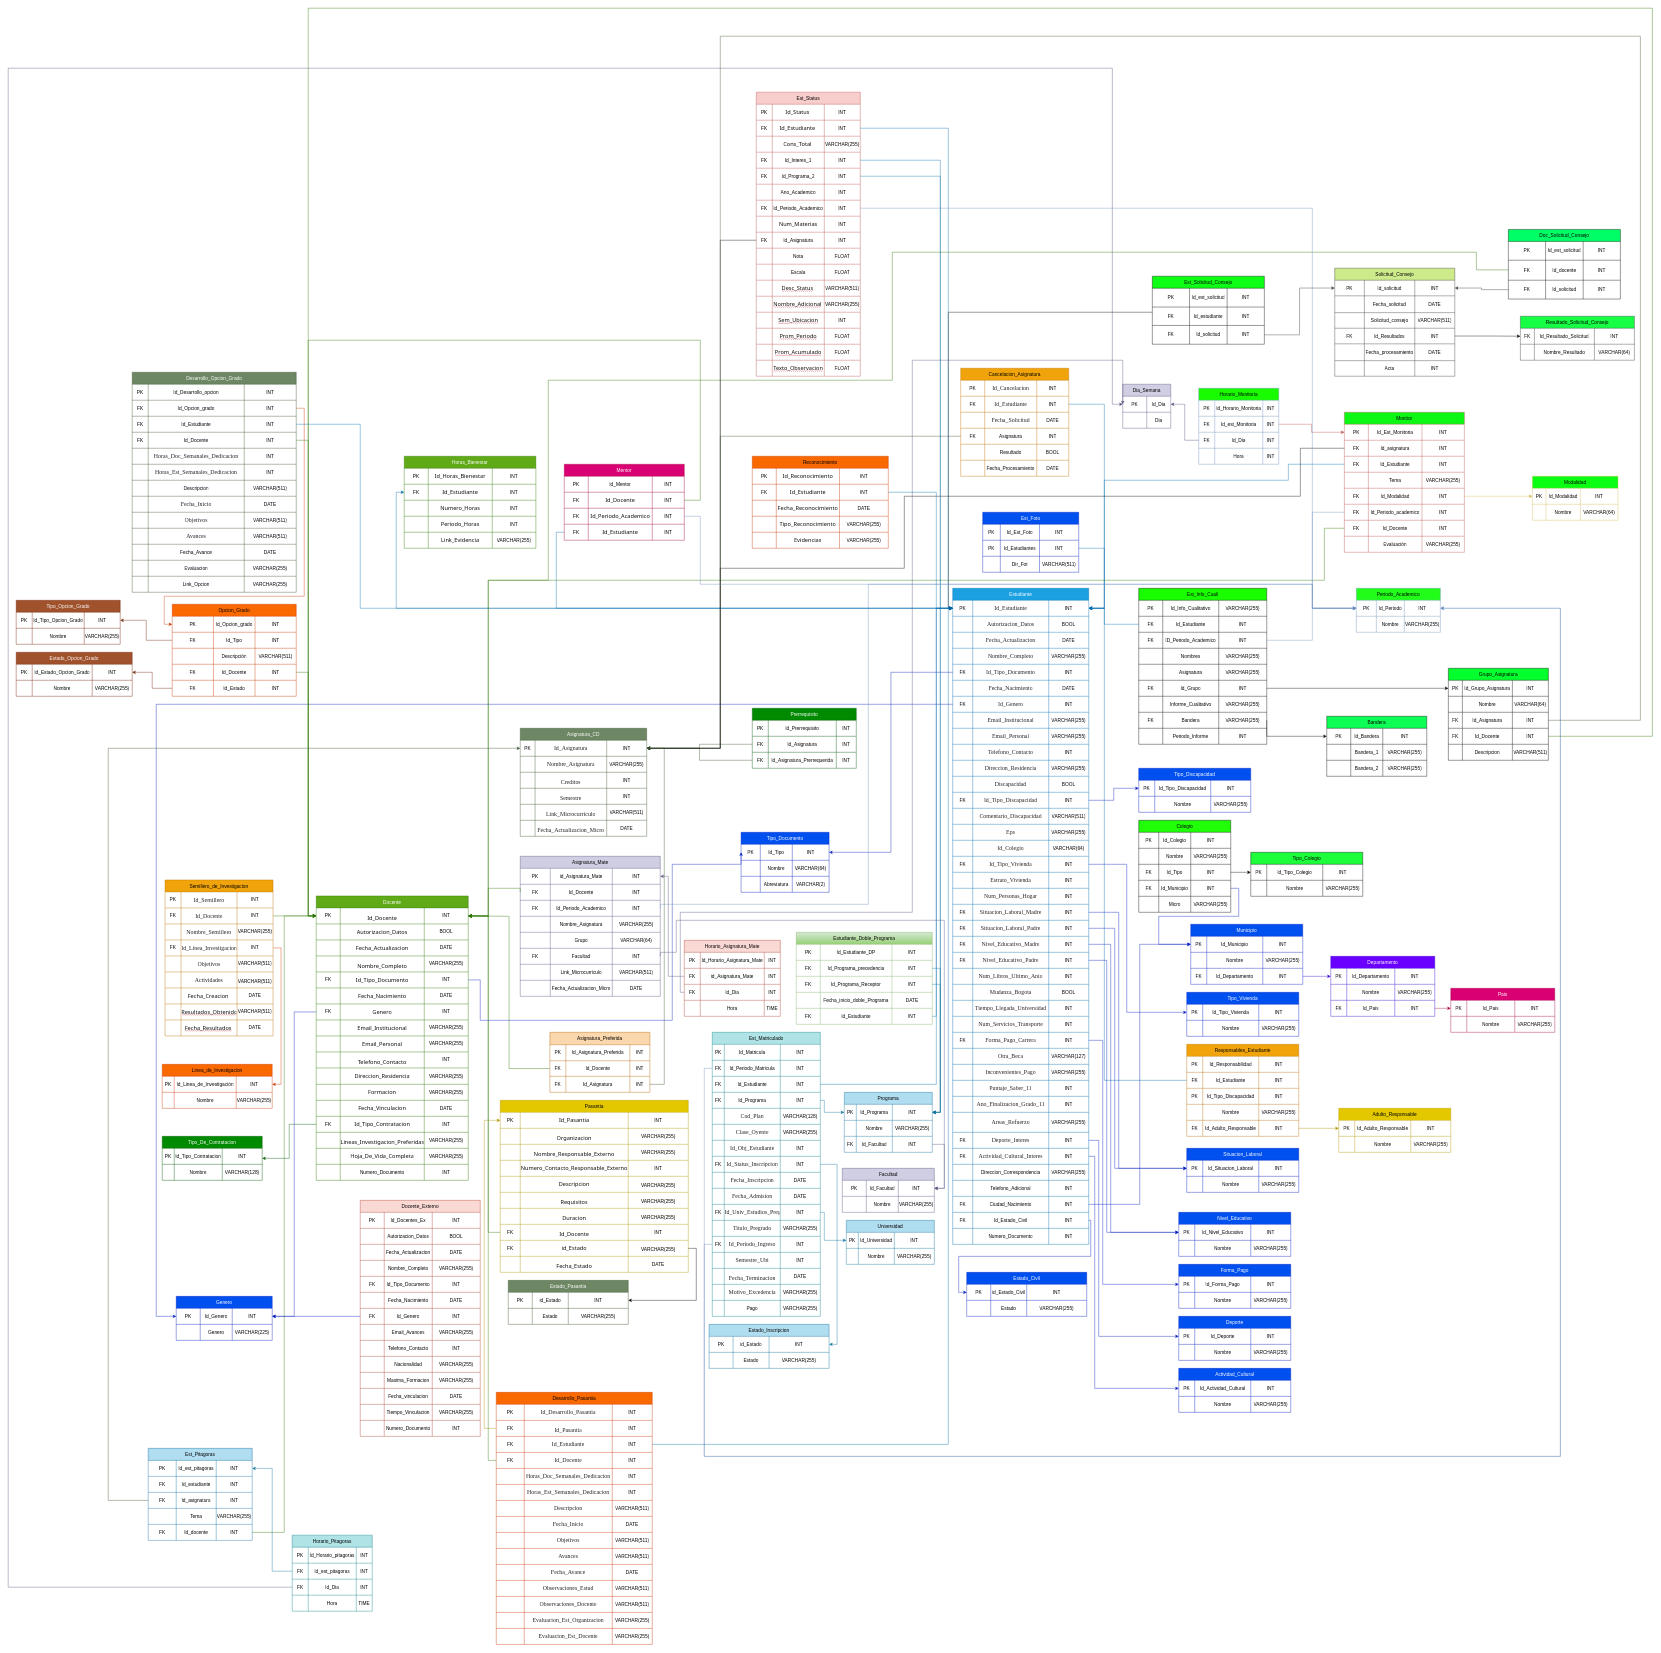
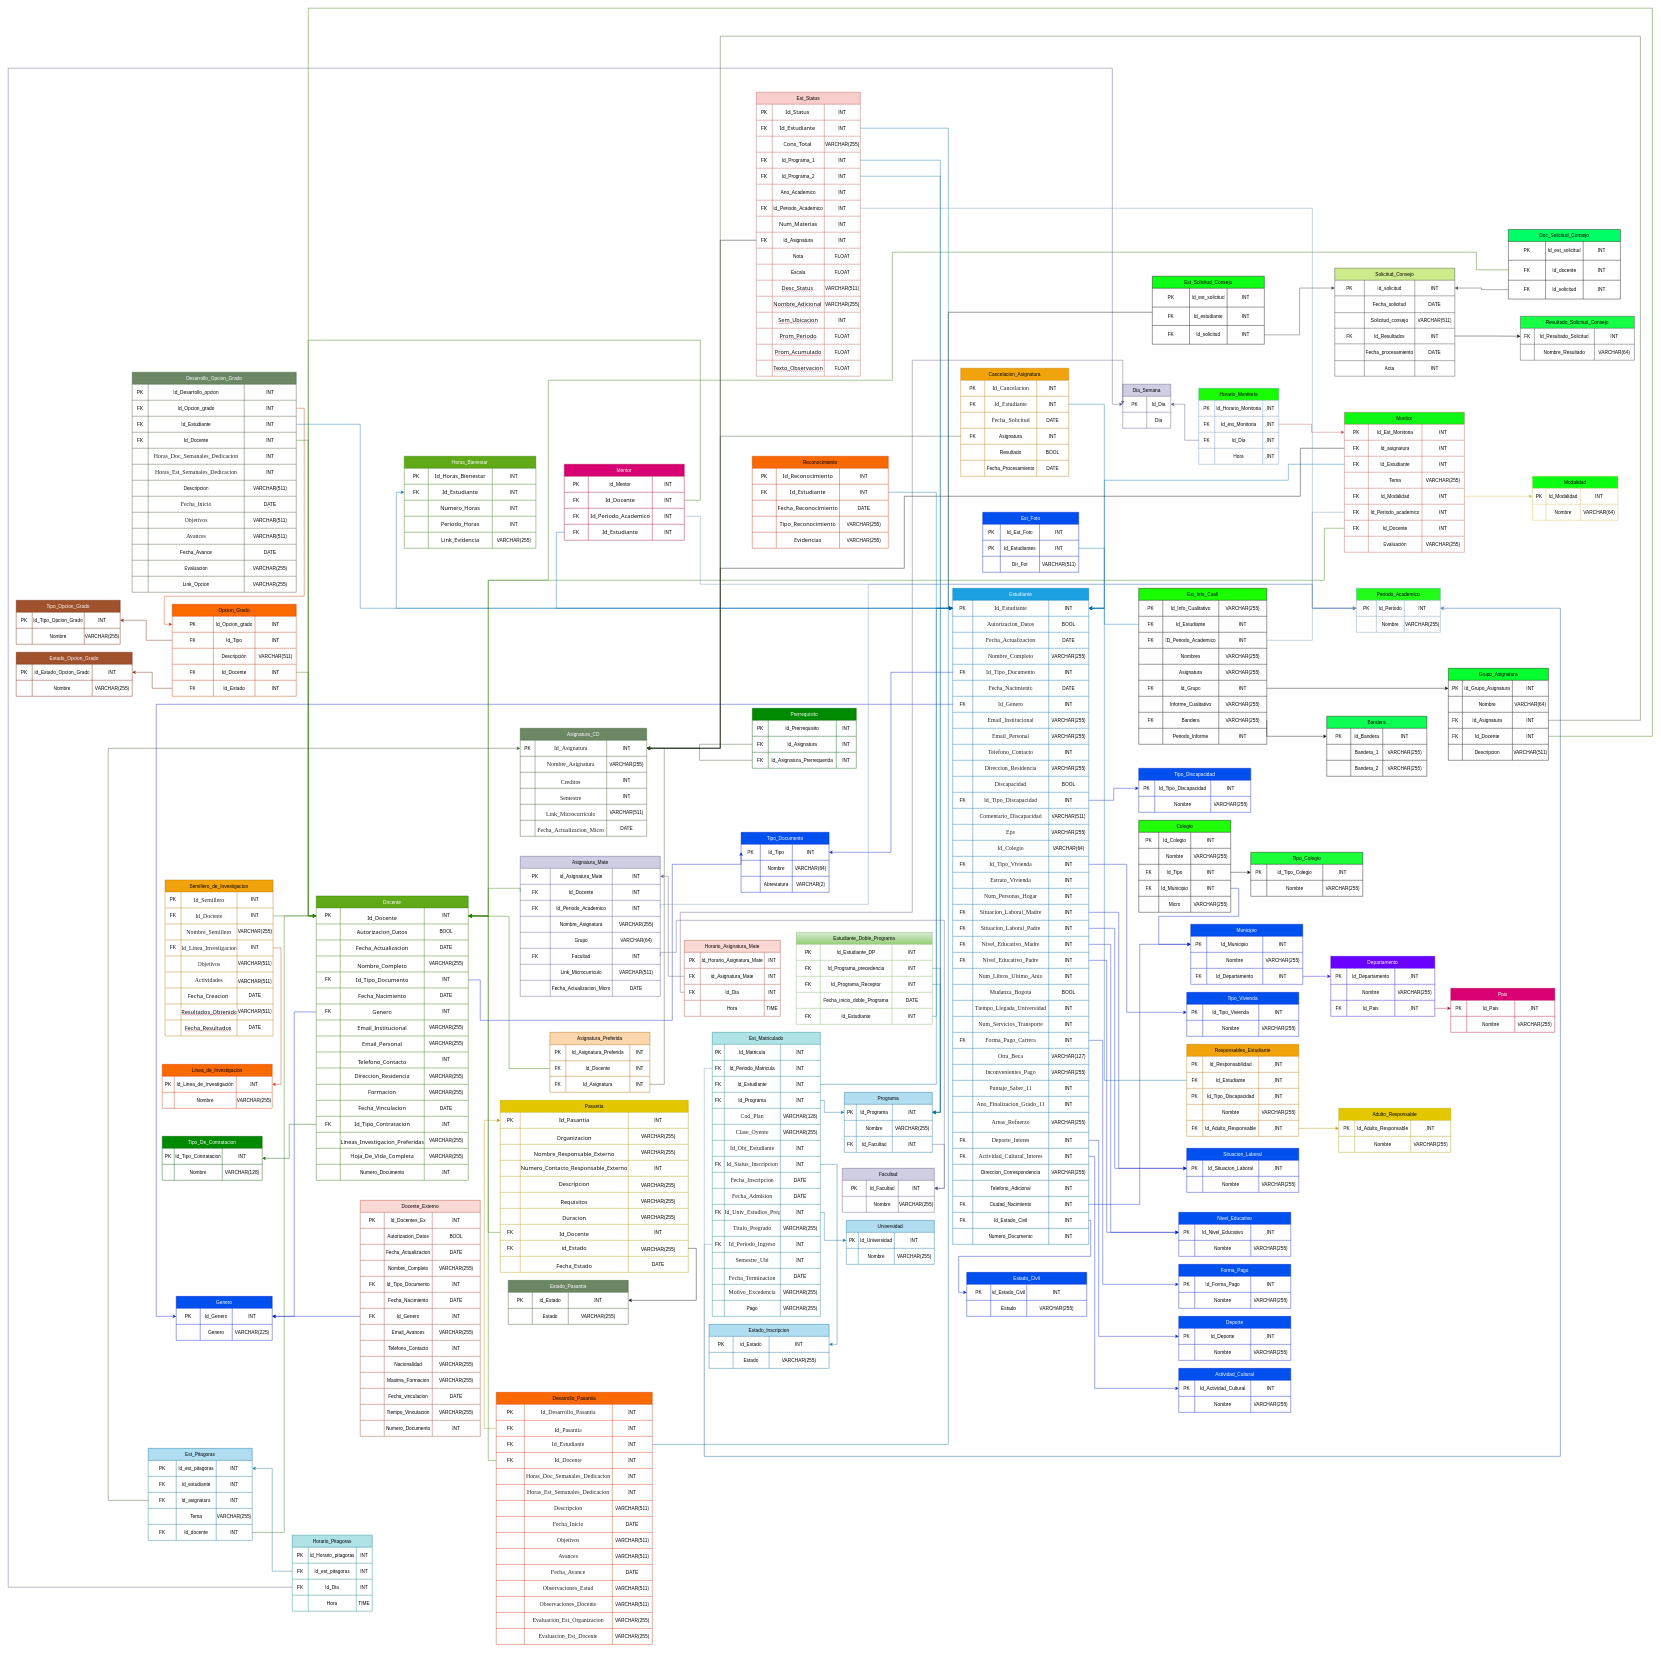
(798, 160) -> (798, 160)
